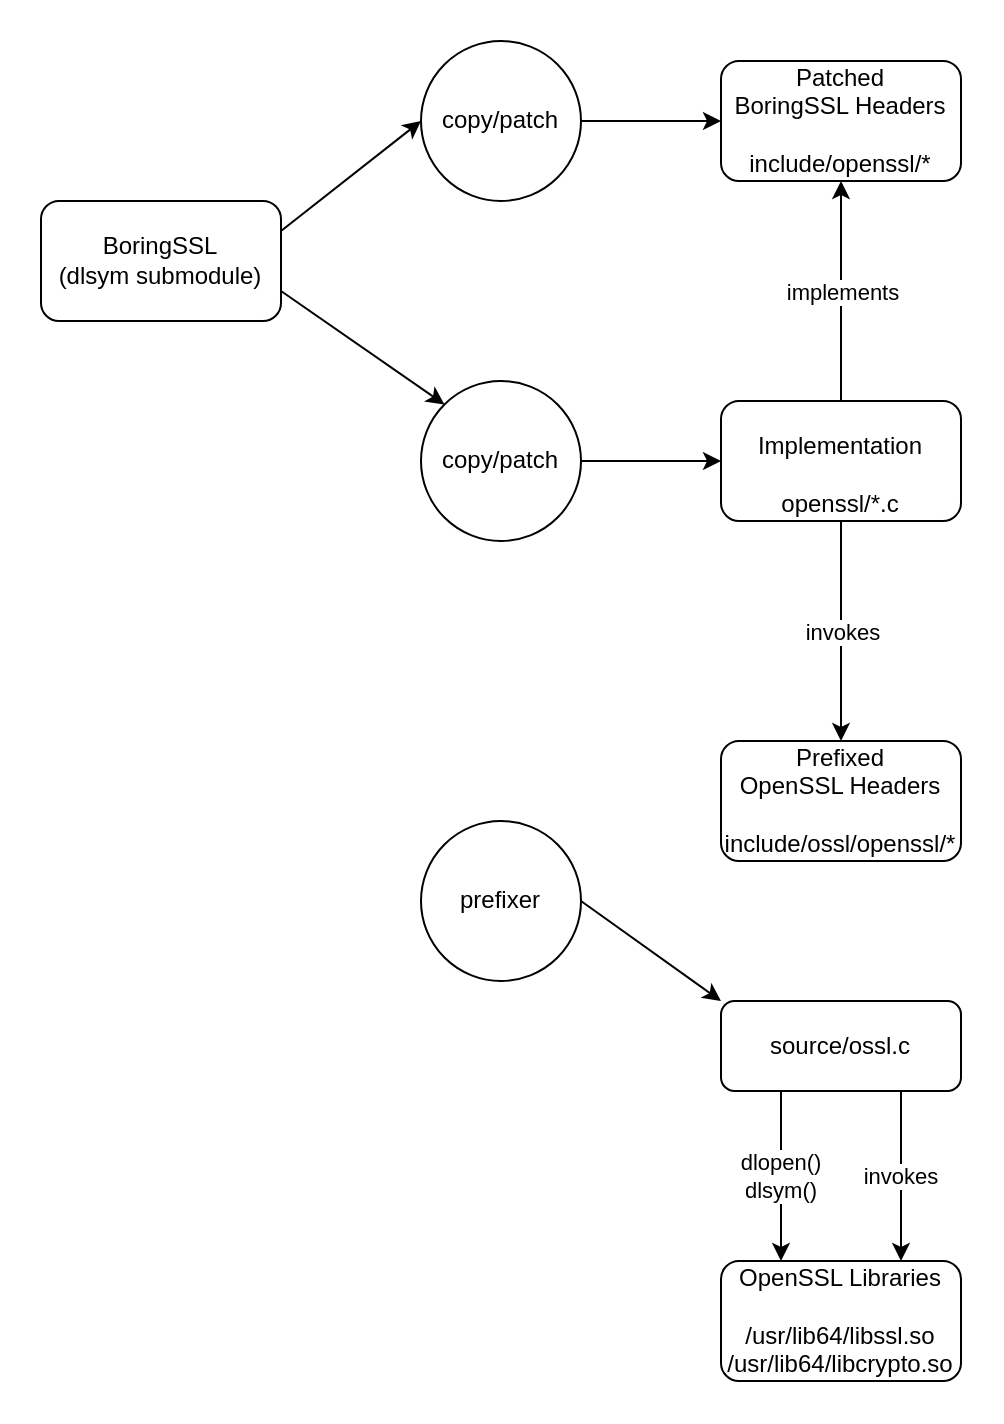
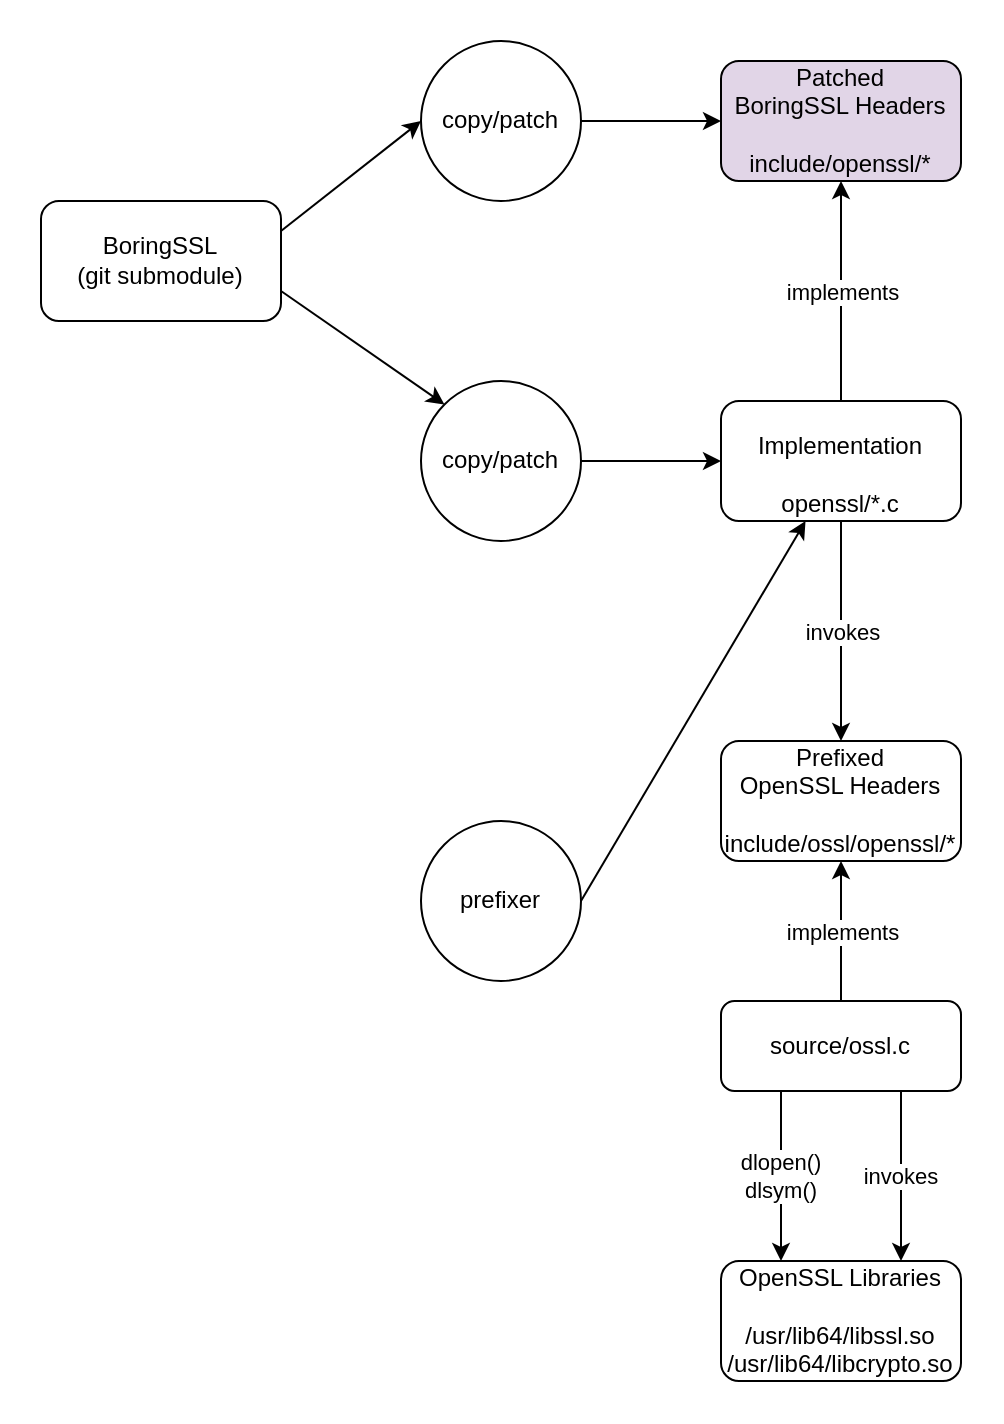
(841, 121) -> (841, 121)
(161, 261) -> (161, 261)
none -> (841, 938)
(645, 947) -> (690, 716)
